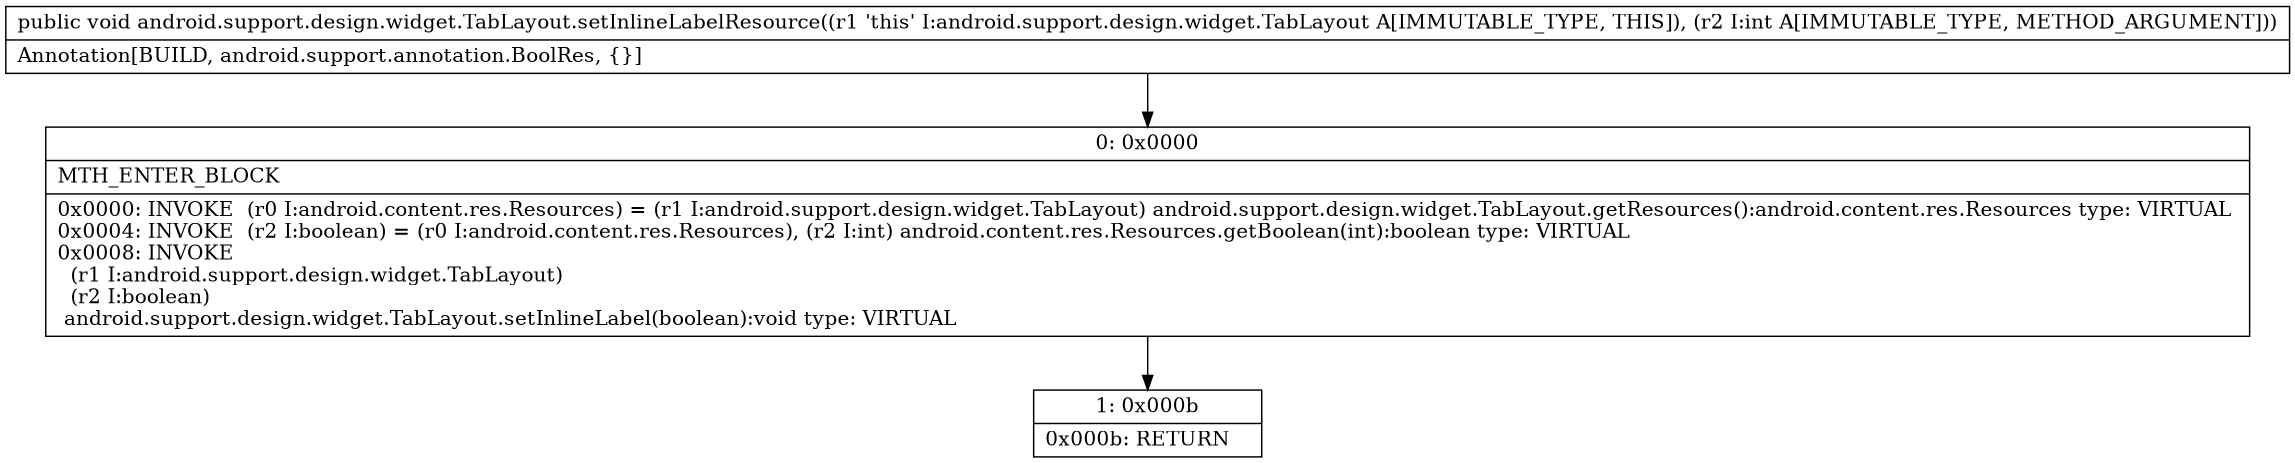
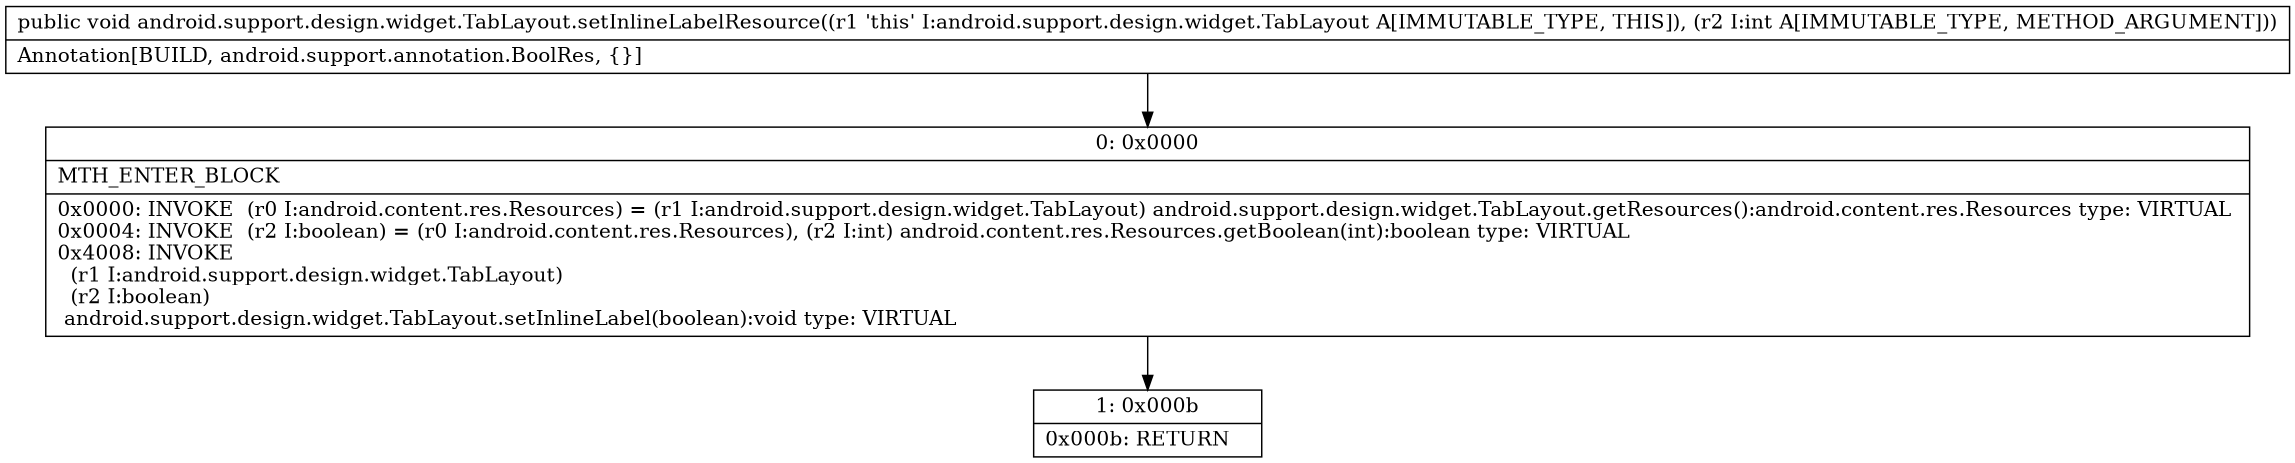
(153, 254) -> (153, 254)
